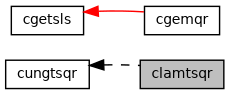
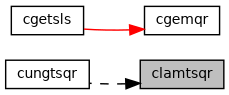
(121, 11) -> (107, 30)
(122, 65) -> (108, 84)
